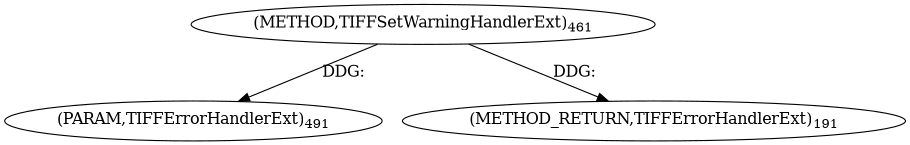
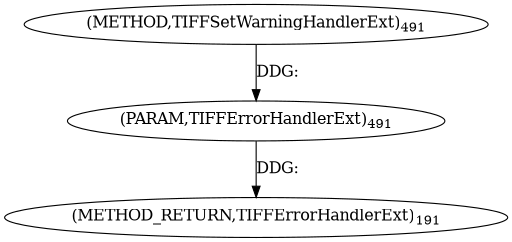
(580, 23) -> (413, 23)
(533, 71) -> (256, 164)
